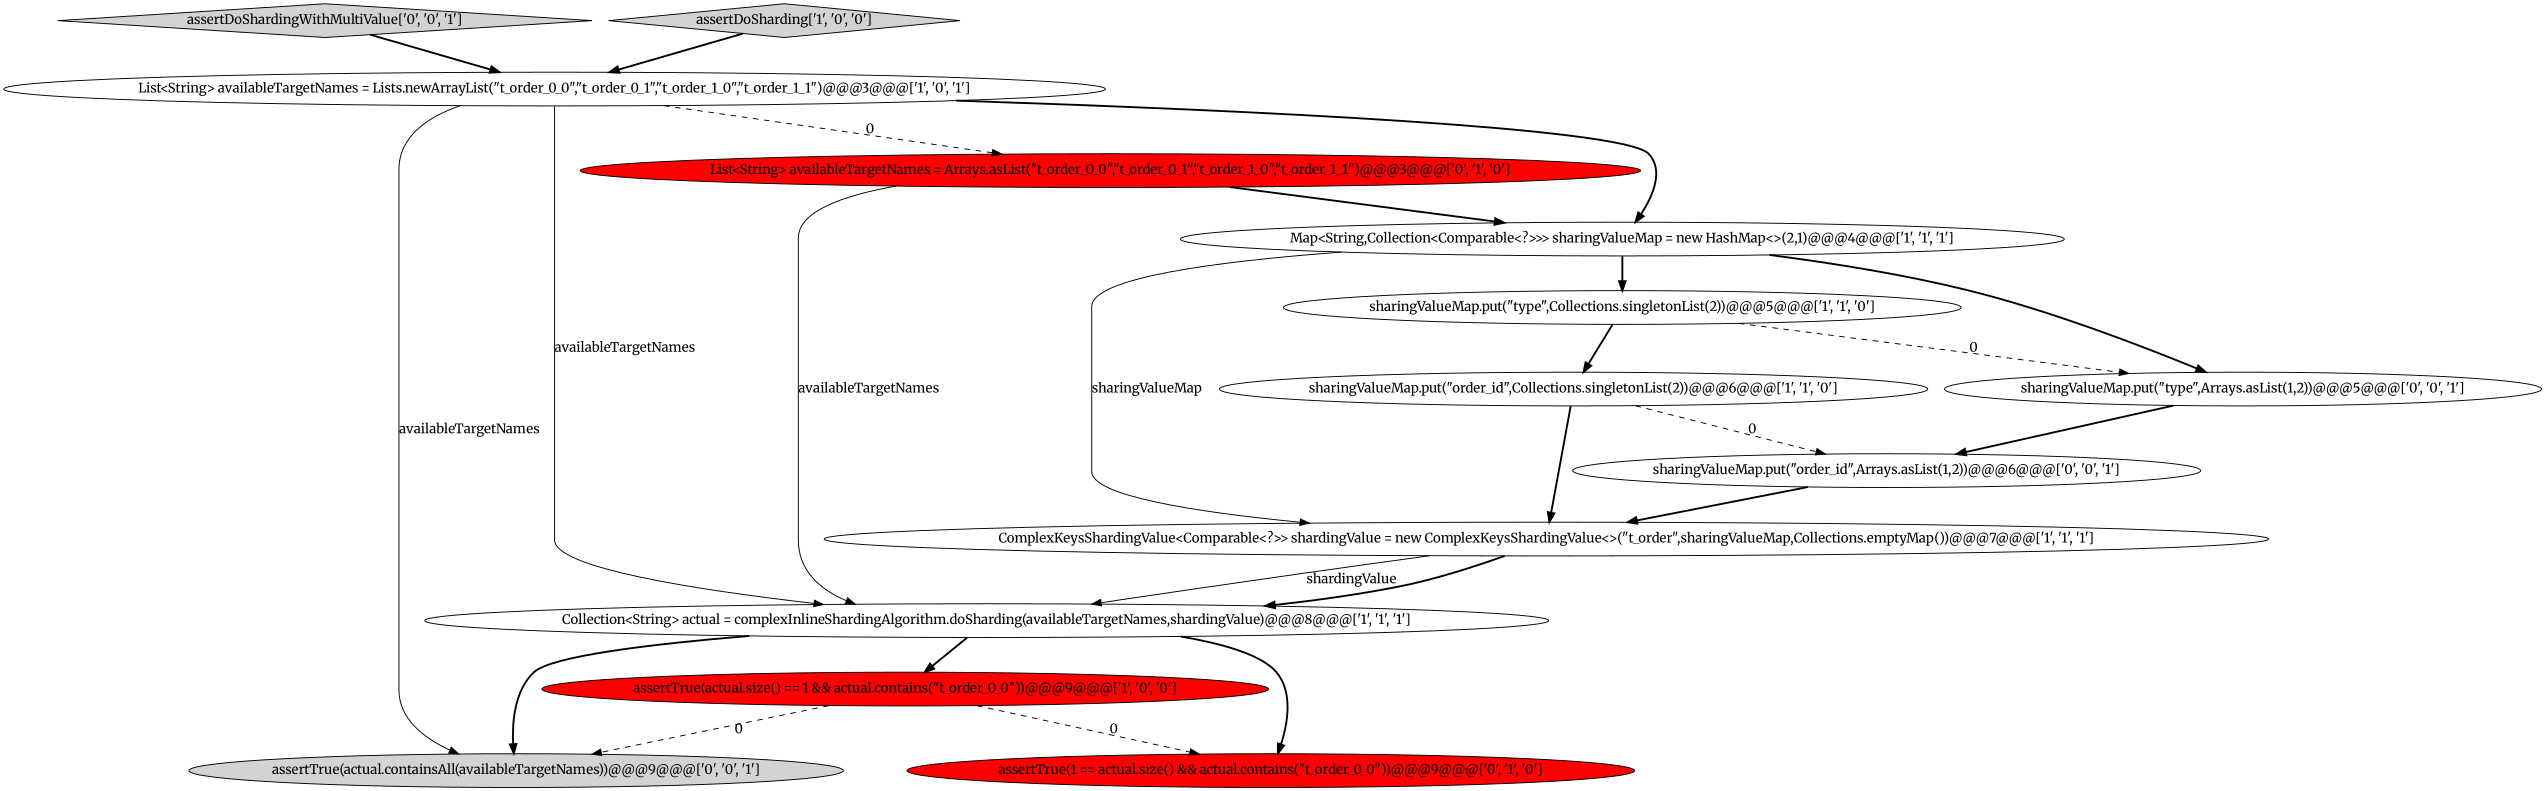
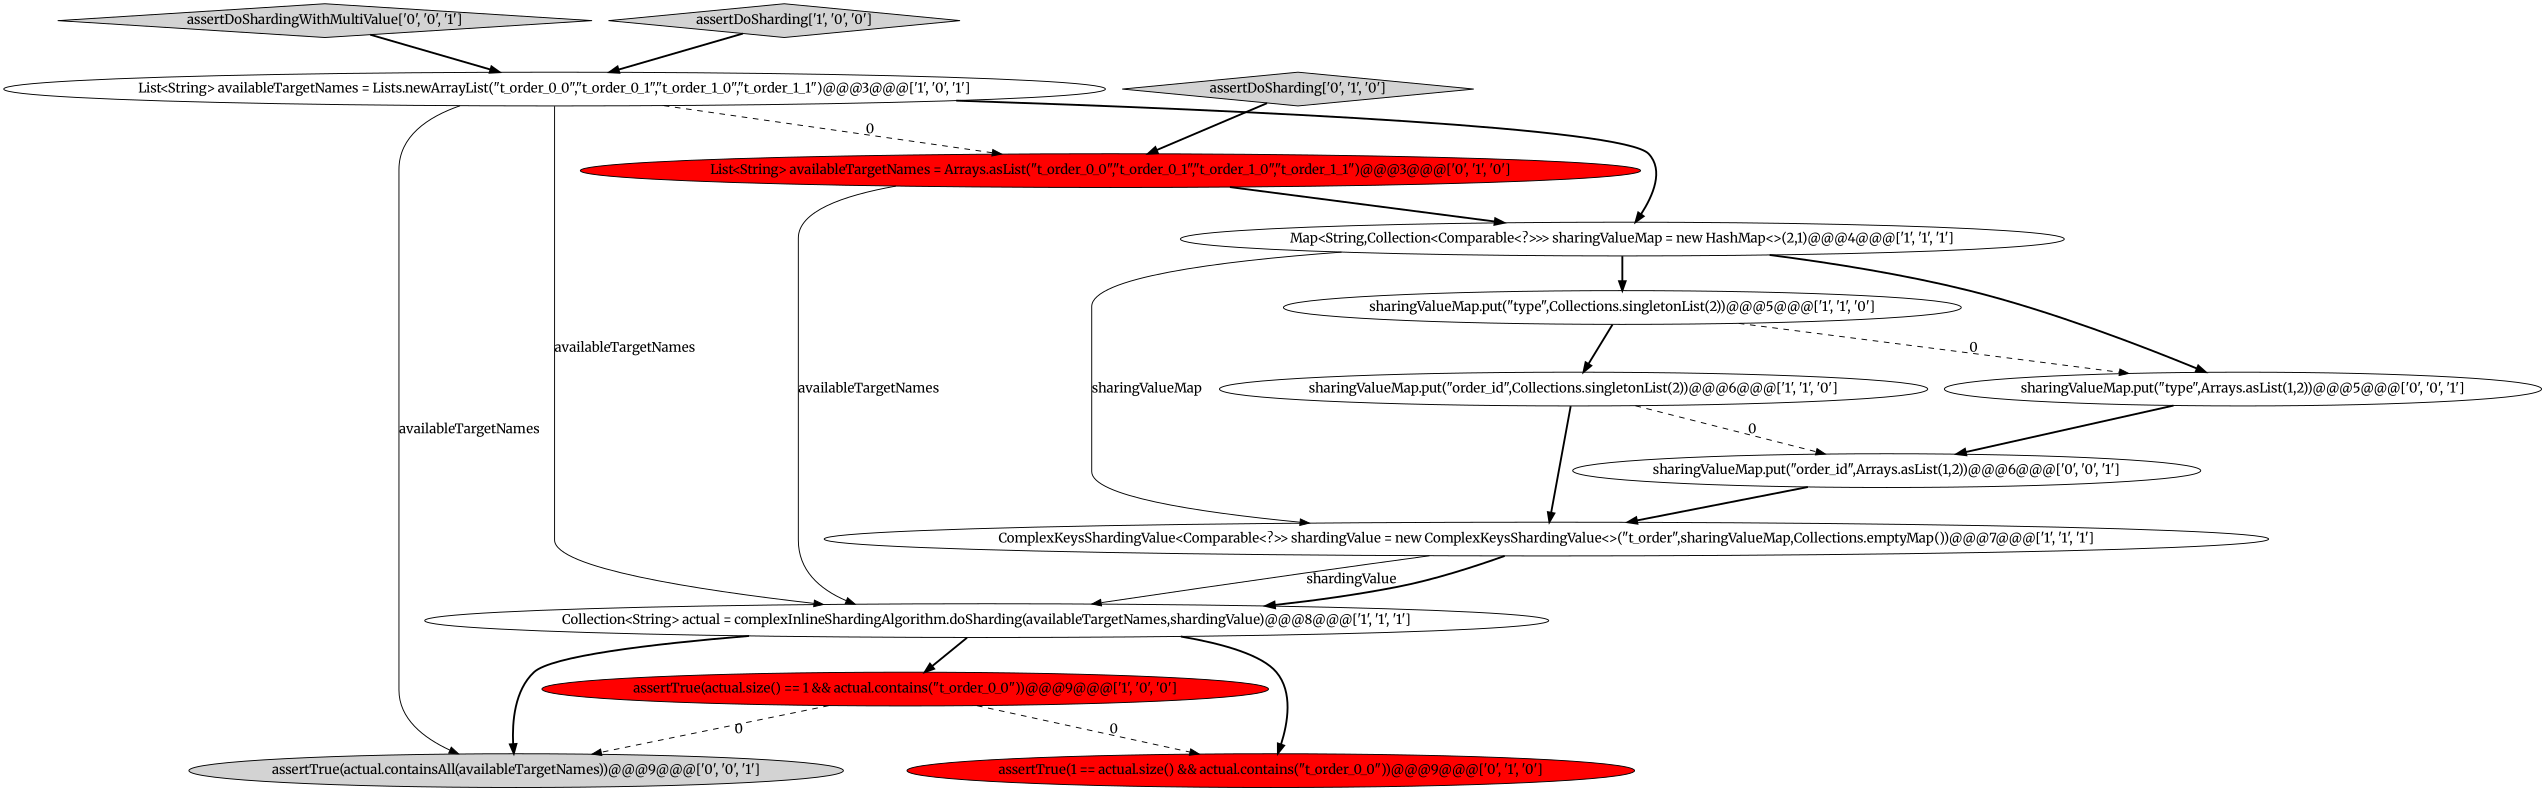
none -> (1298, 89)
